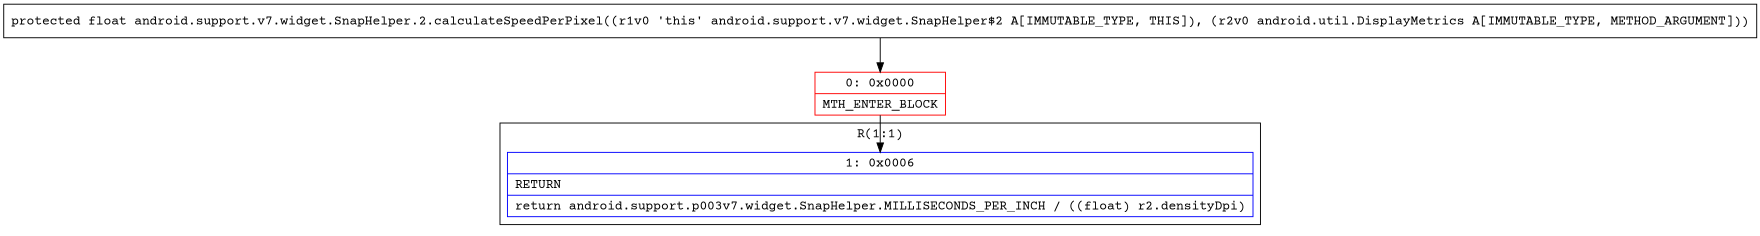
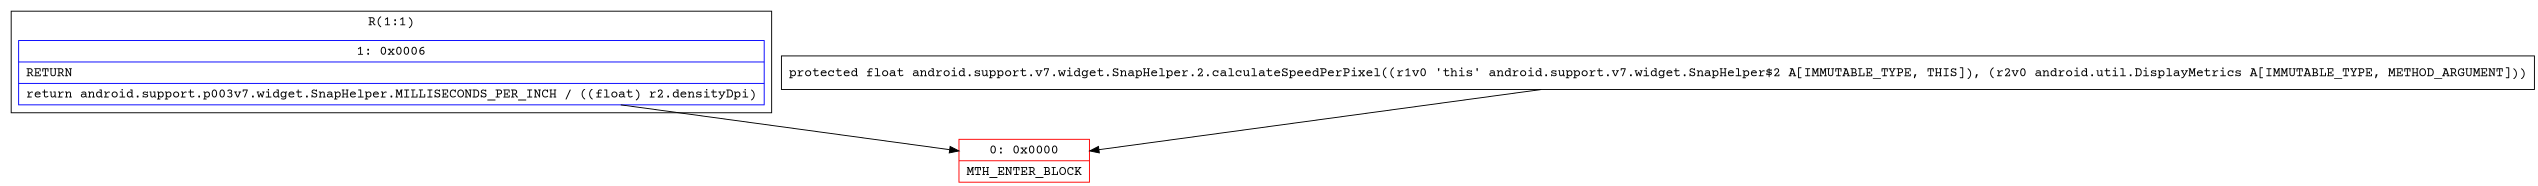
(880, 129) -> (785, 127)
